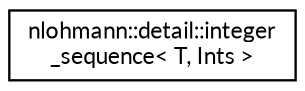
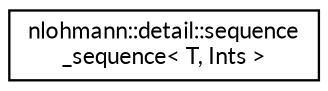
(152, 45) -> (164, 45)
